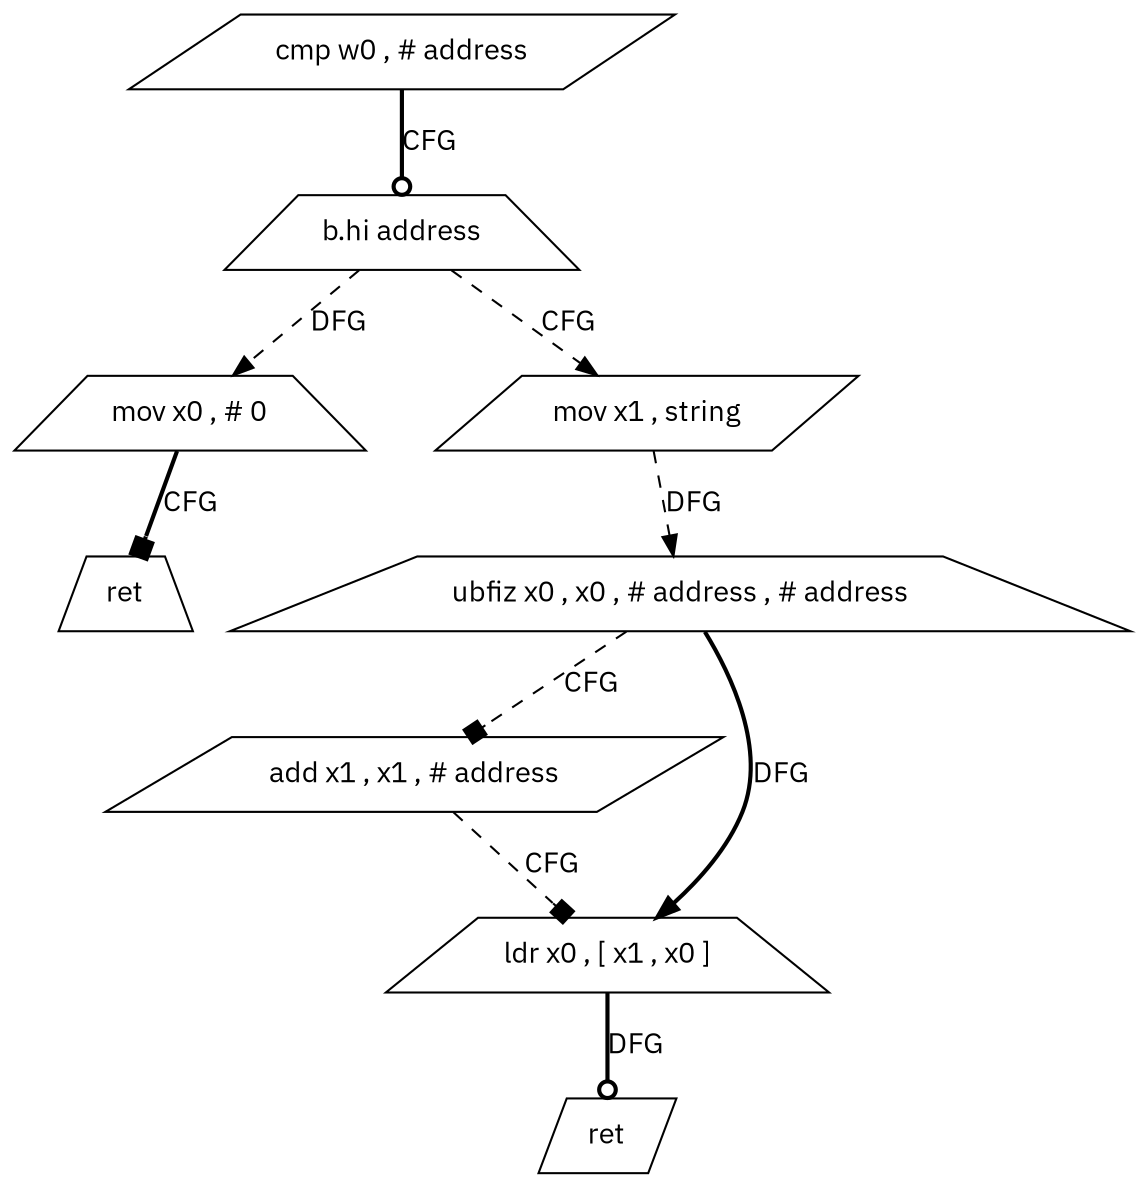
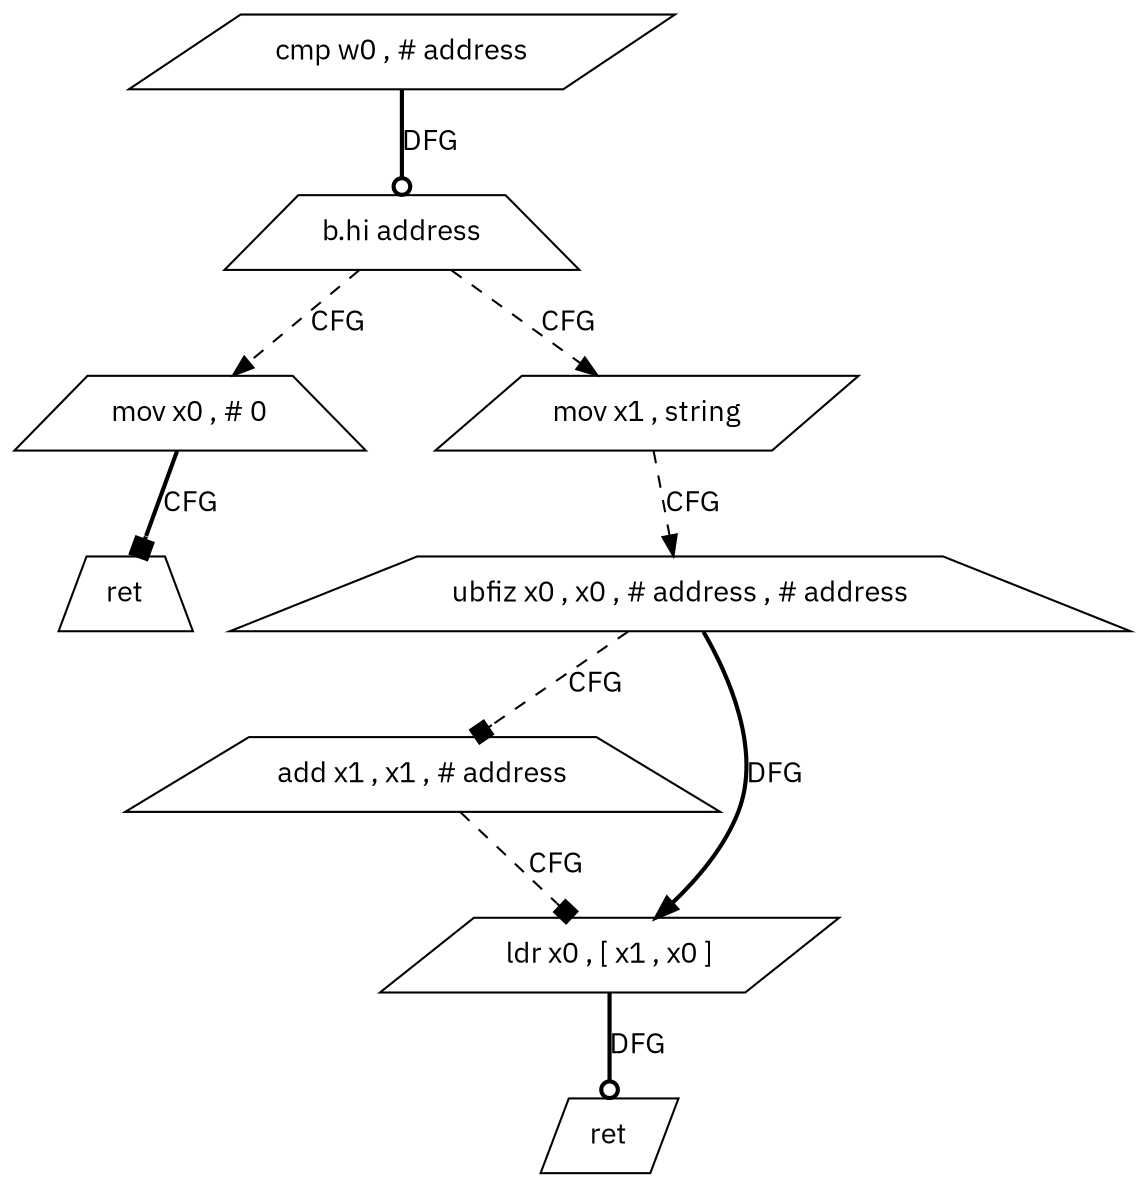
(430, 142) -> (431, 142)
(340, 323) -> (339, 323)
(695, 504) -> (694, 504)
(414, 774) -> (423, 774)
(607, 955) -> (610, 955)
